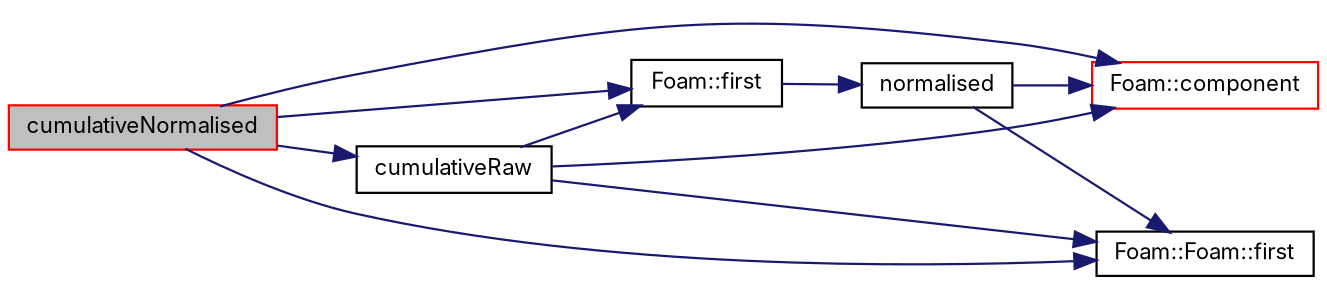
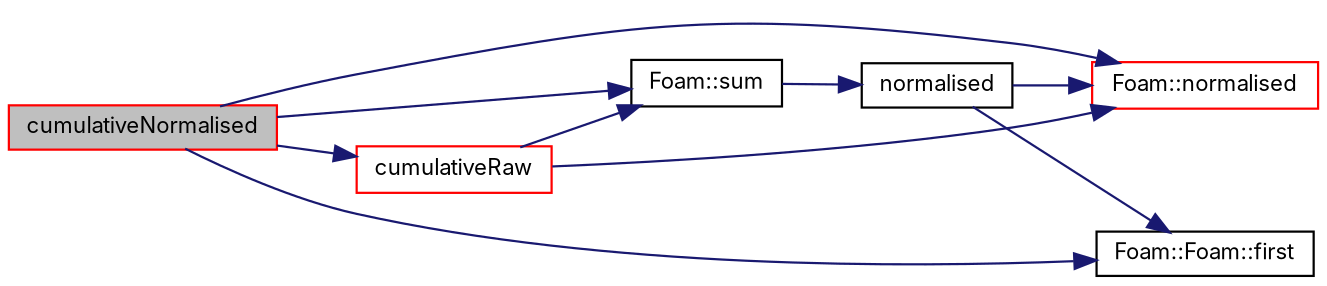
(707, 83) -> (707, 83)
(1205, 85) -> (1205, 85)
(454, 170) -> (454, 170)
(813, 210) -> none
